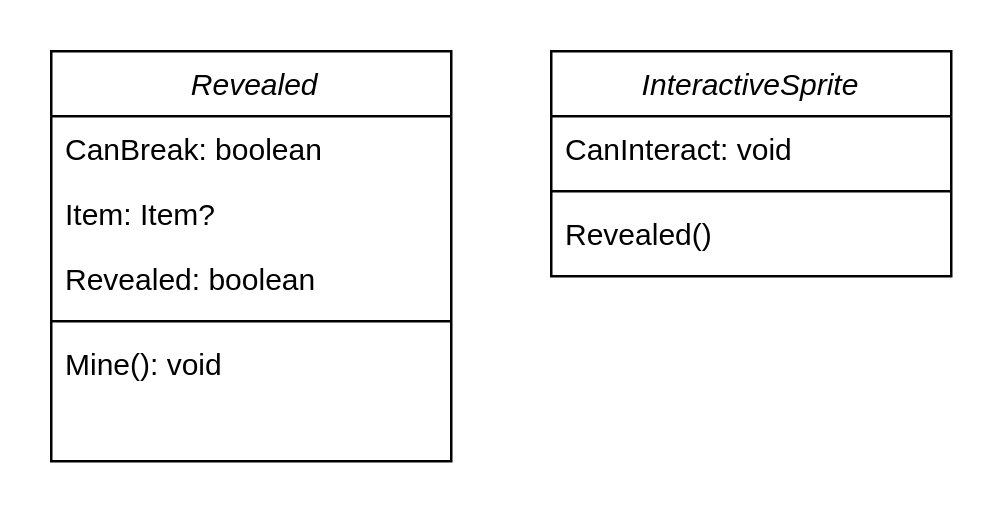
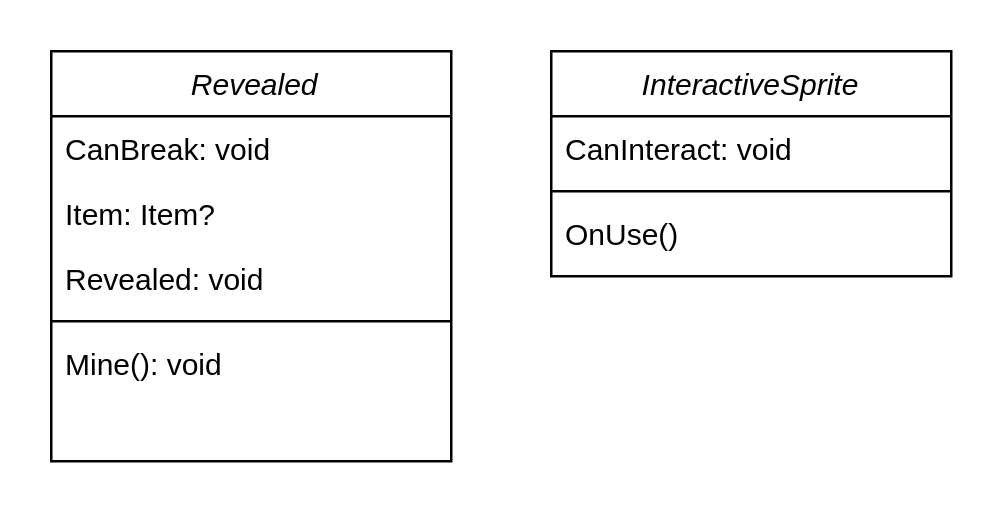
(196, 150) -> (171, 150)
(645, 235) -> (624, 235)
(192, 280) -> (167, 280)
